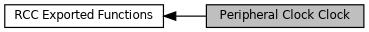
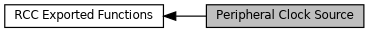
(285, 16) -> (285, 16)
